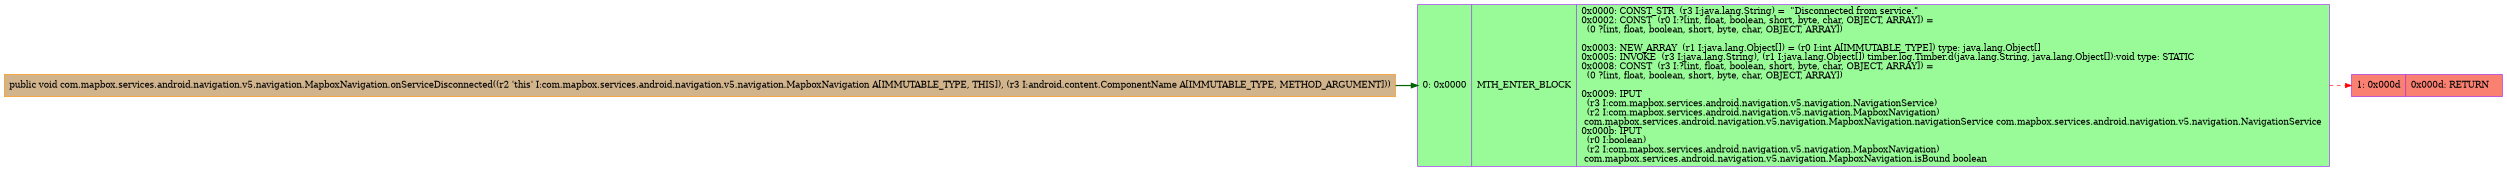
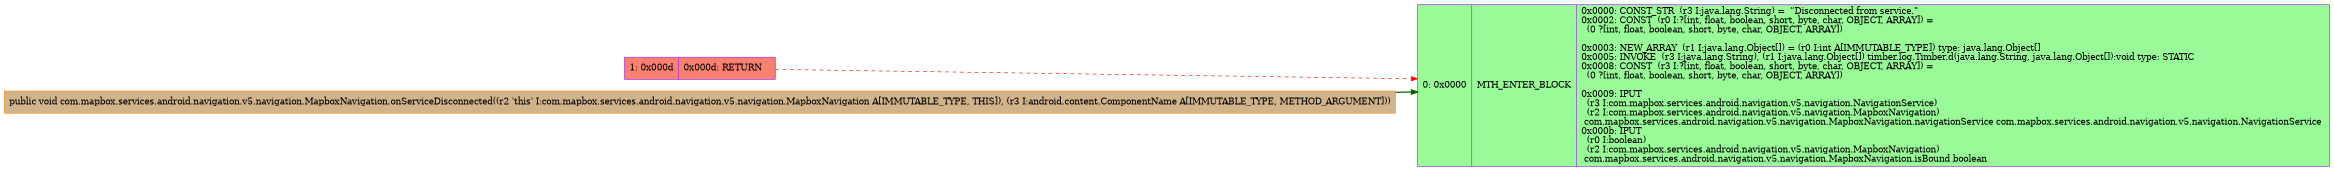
(2337, 86) -> (1093, 74)
